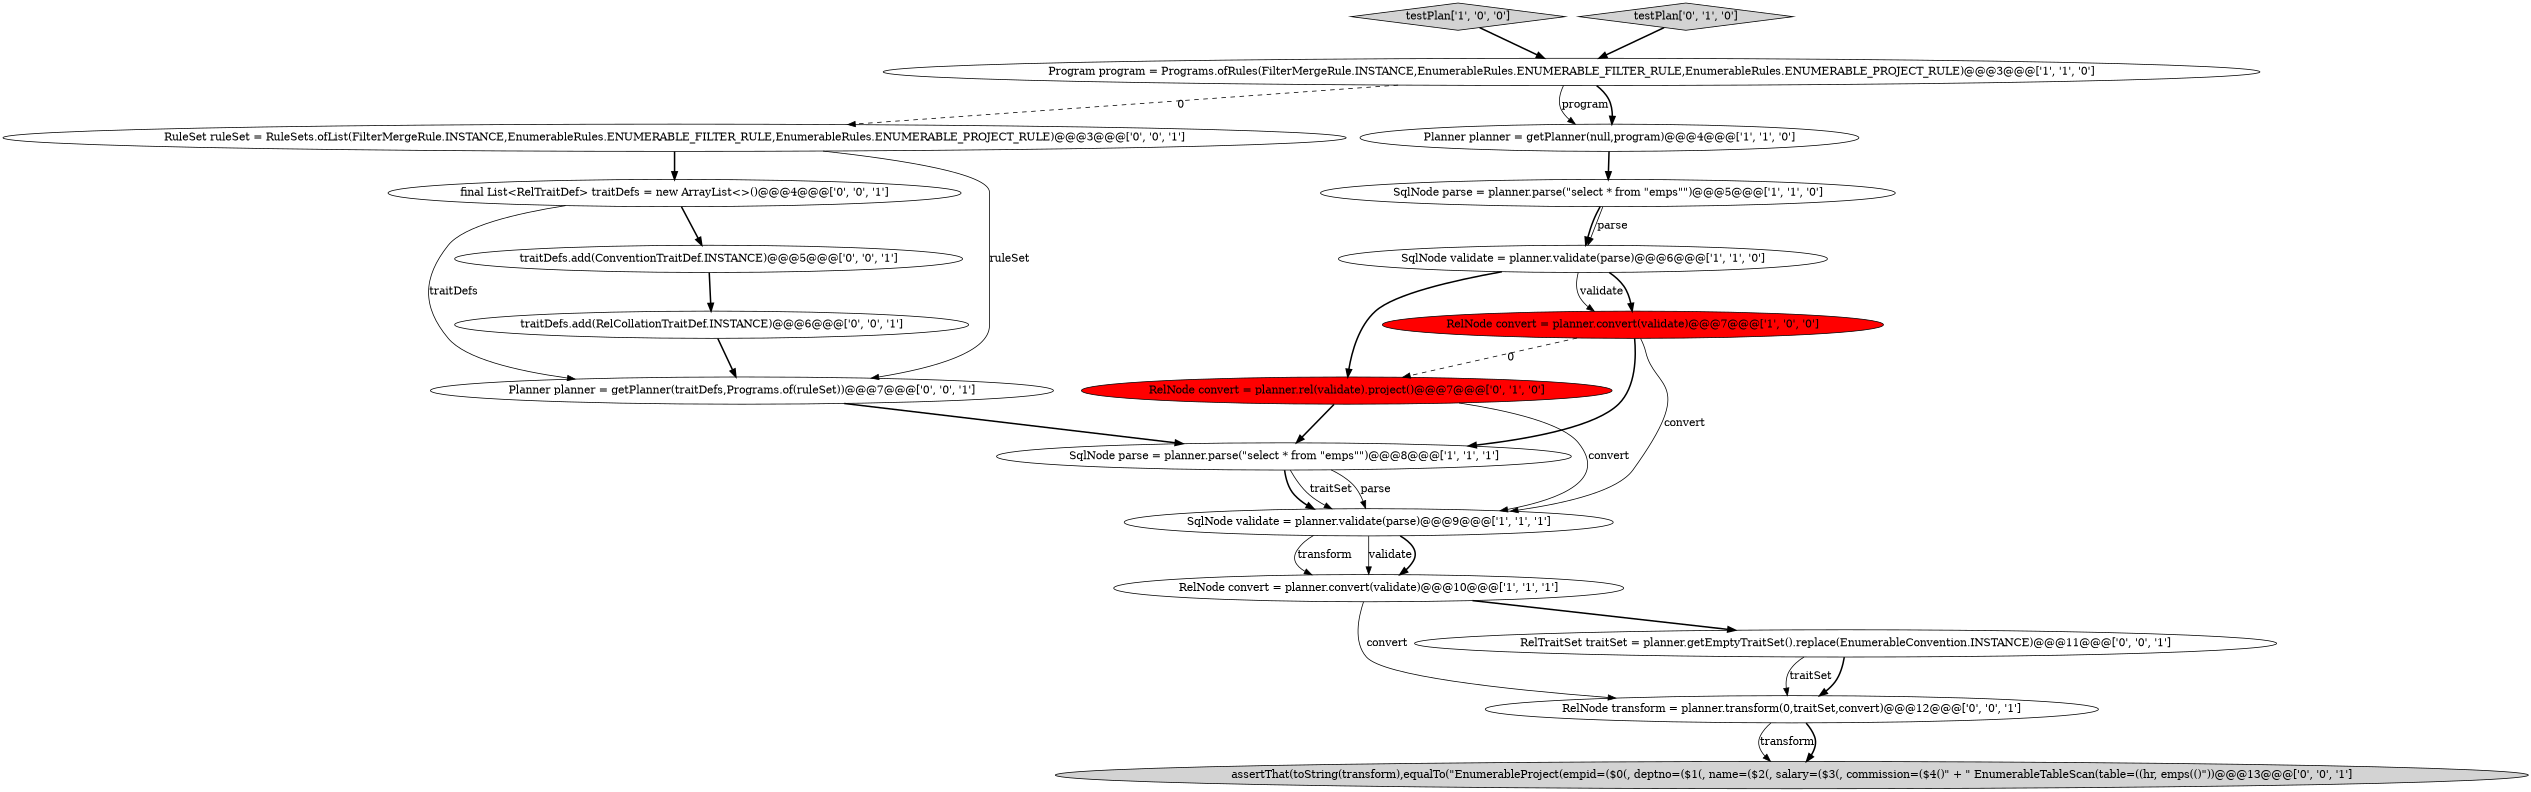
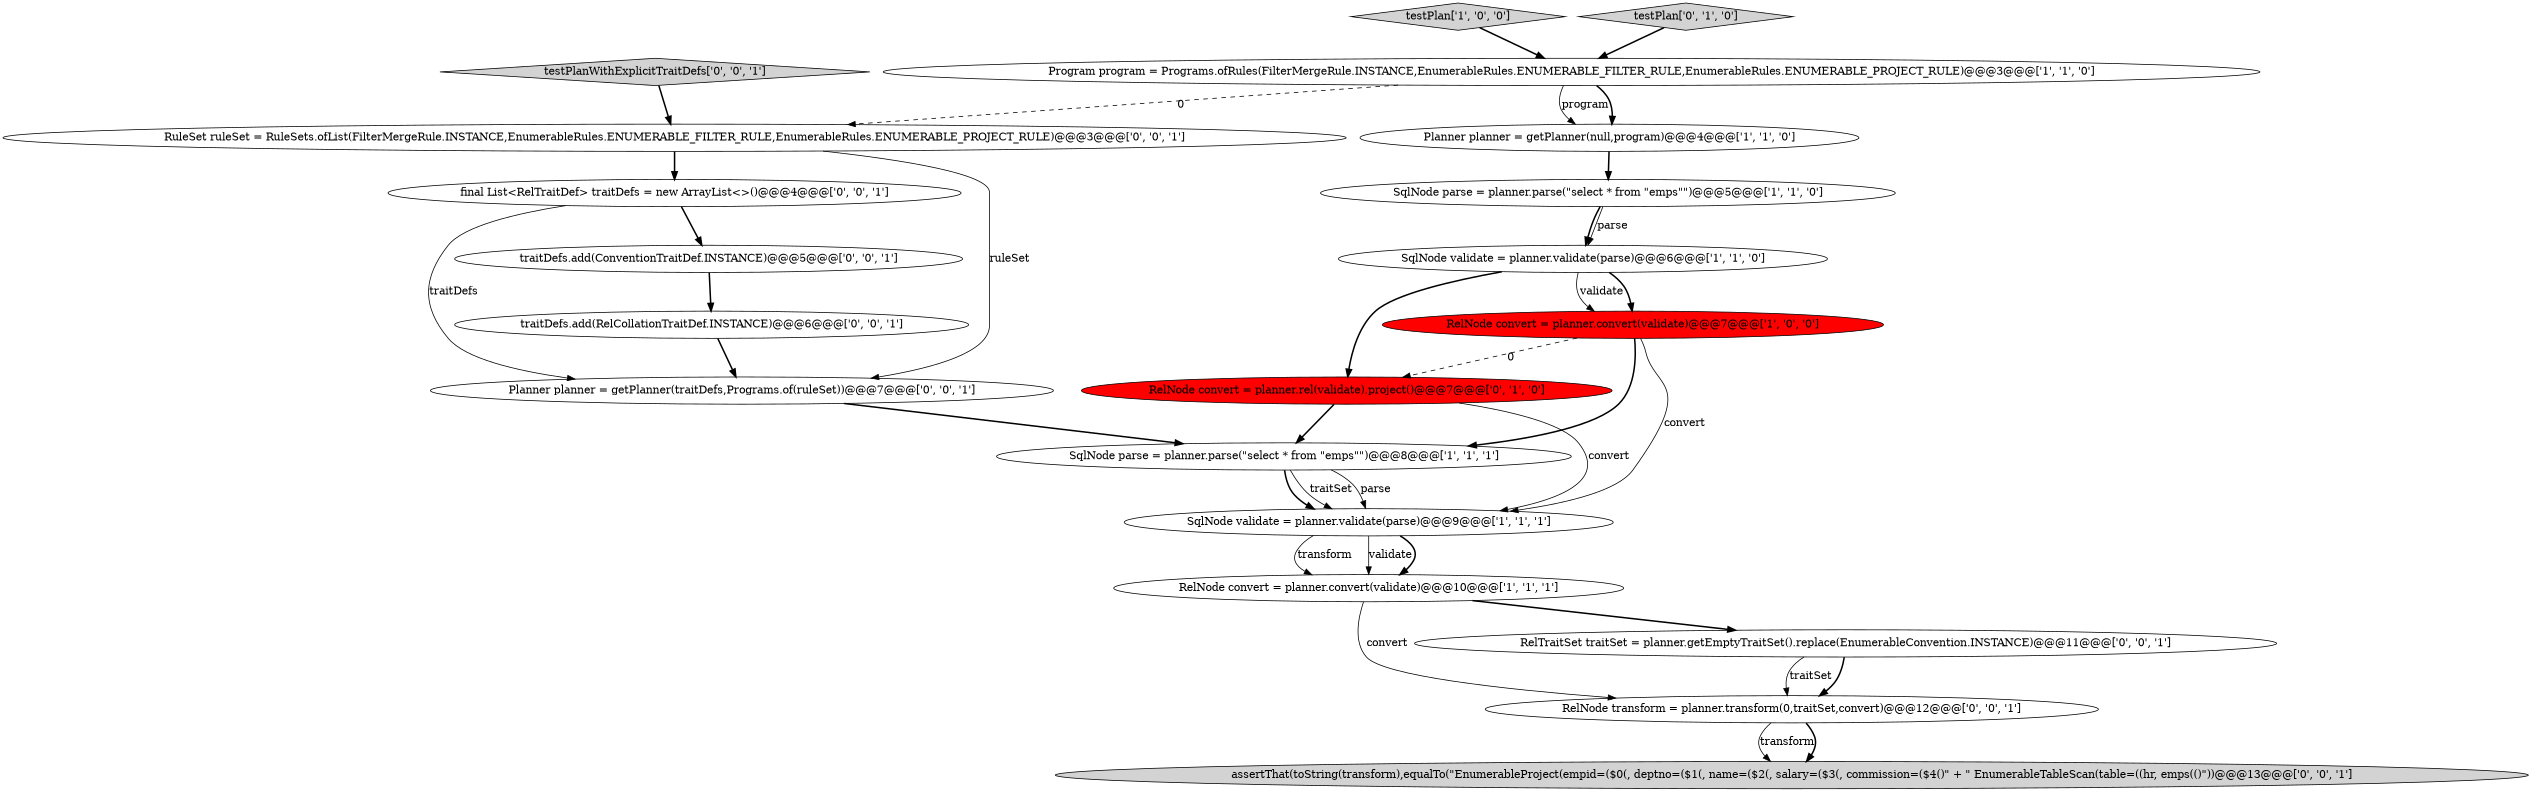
none -> (655, 72)
